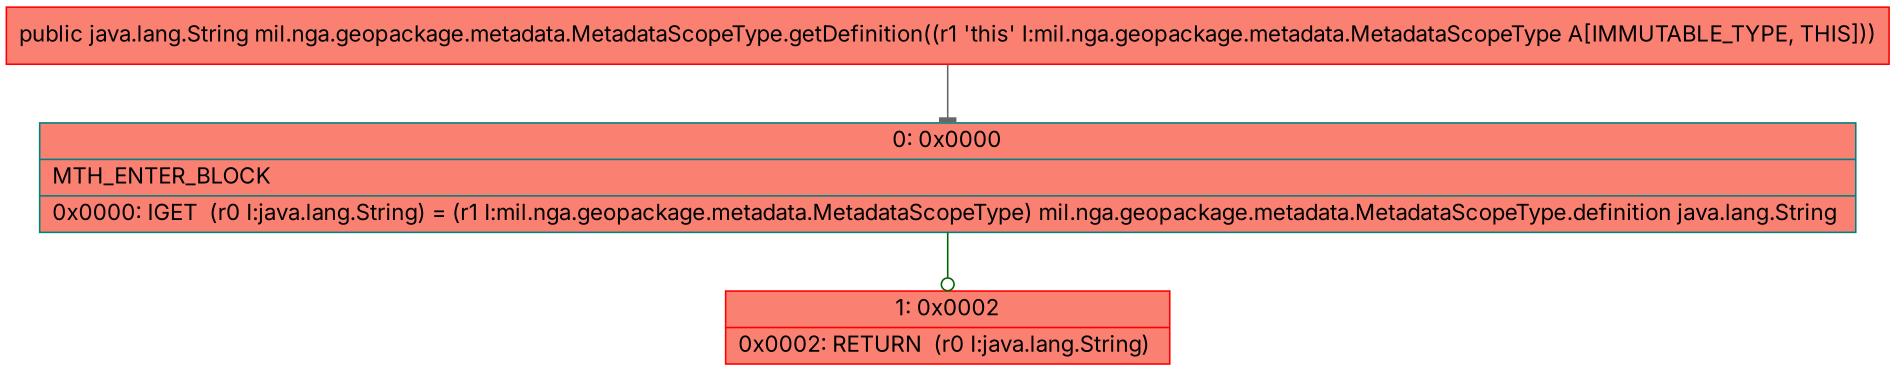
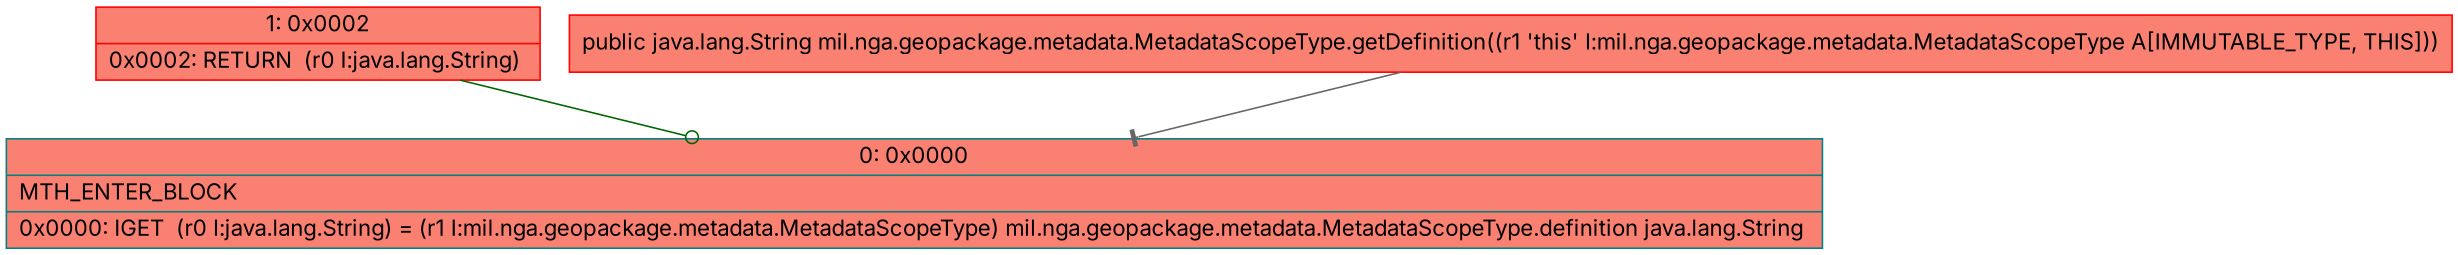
(948, 255) -> (573, 108)
